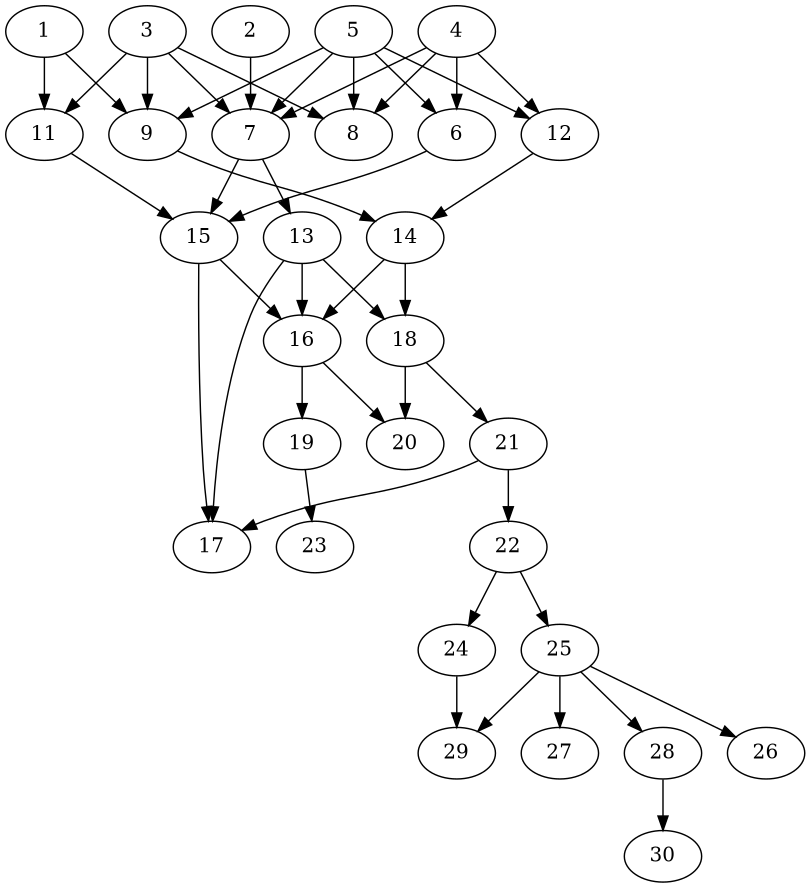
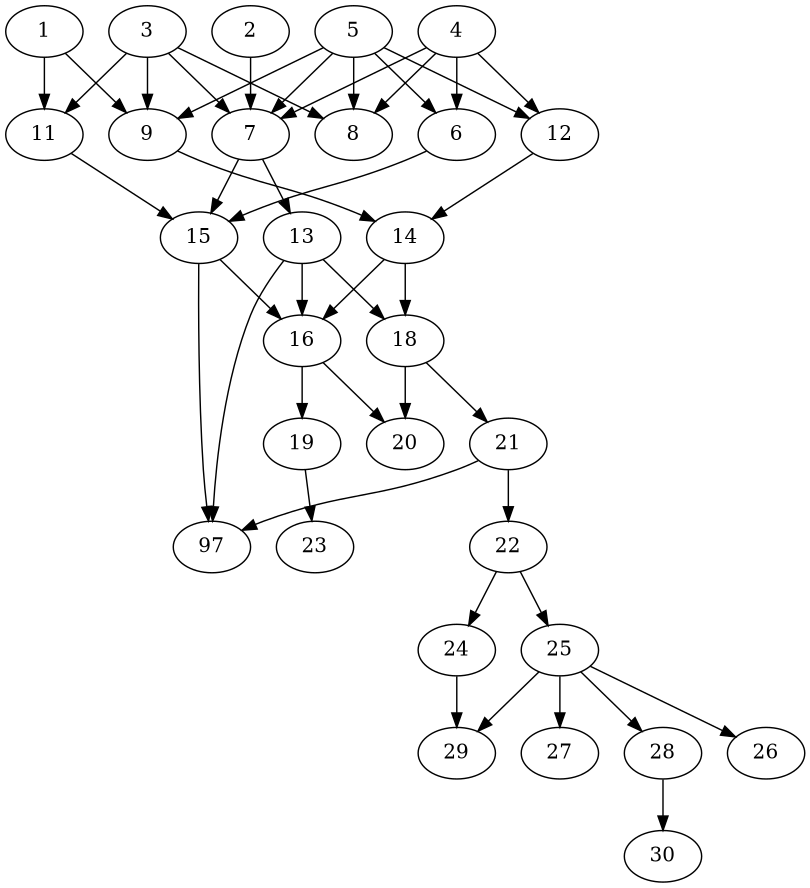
(212, 547) -> (212, 547)
